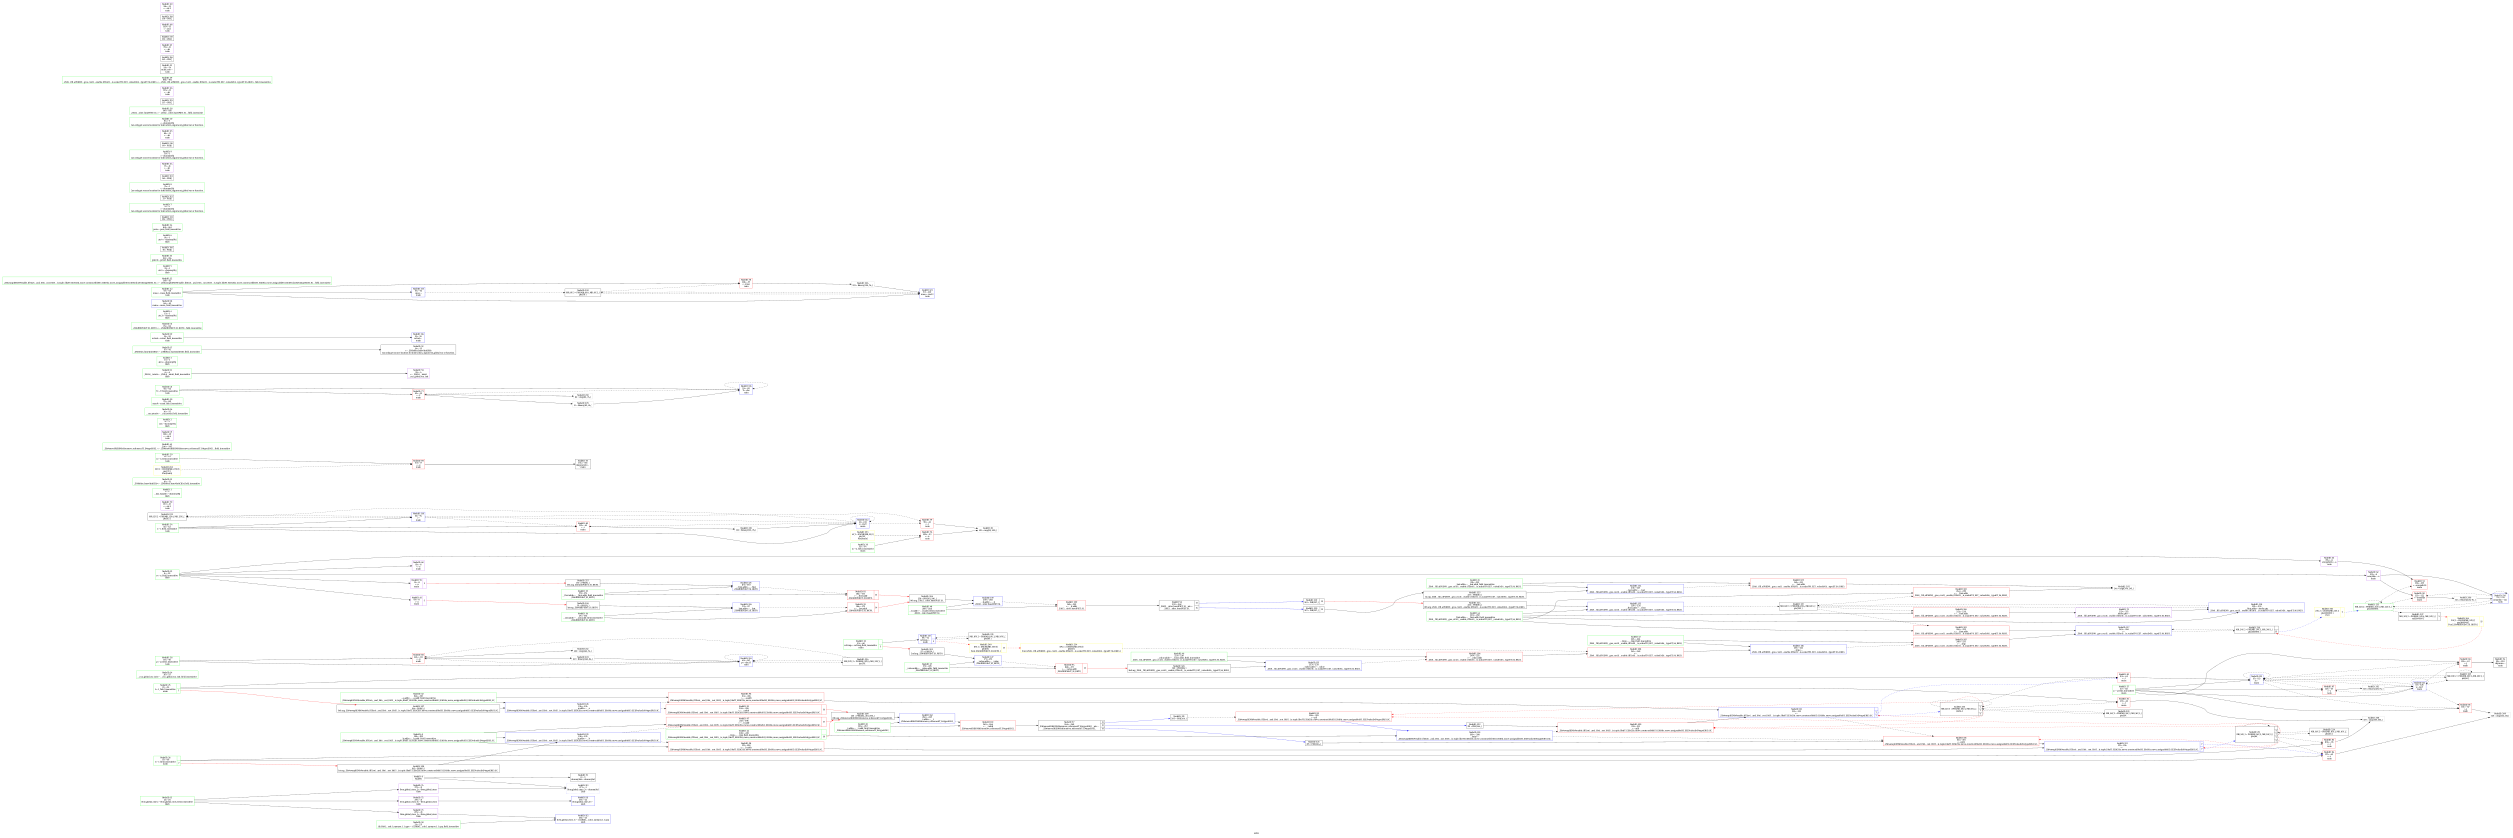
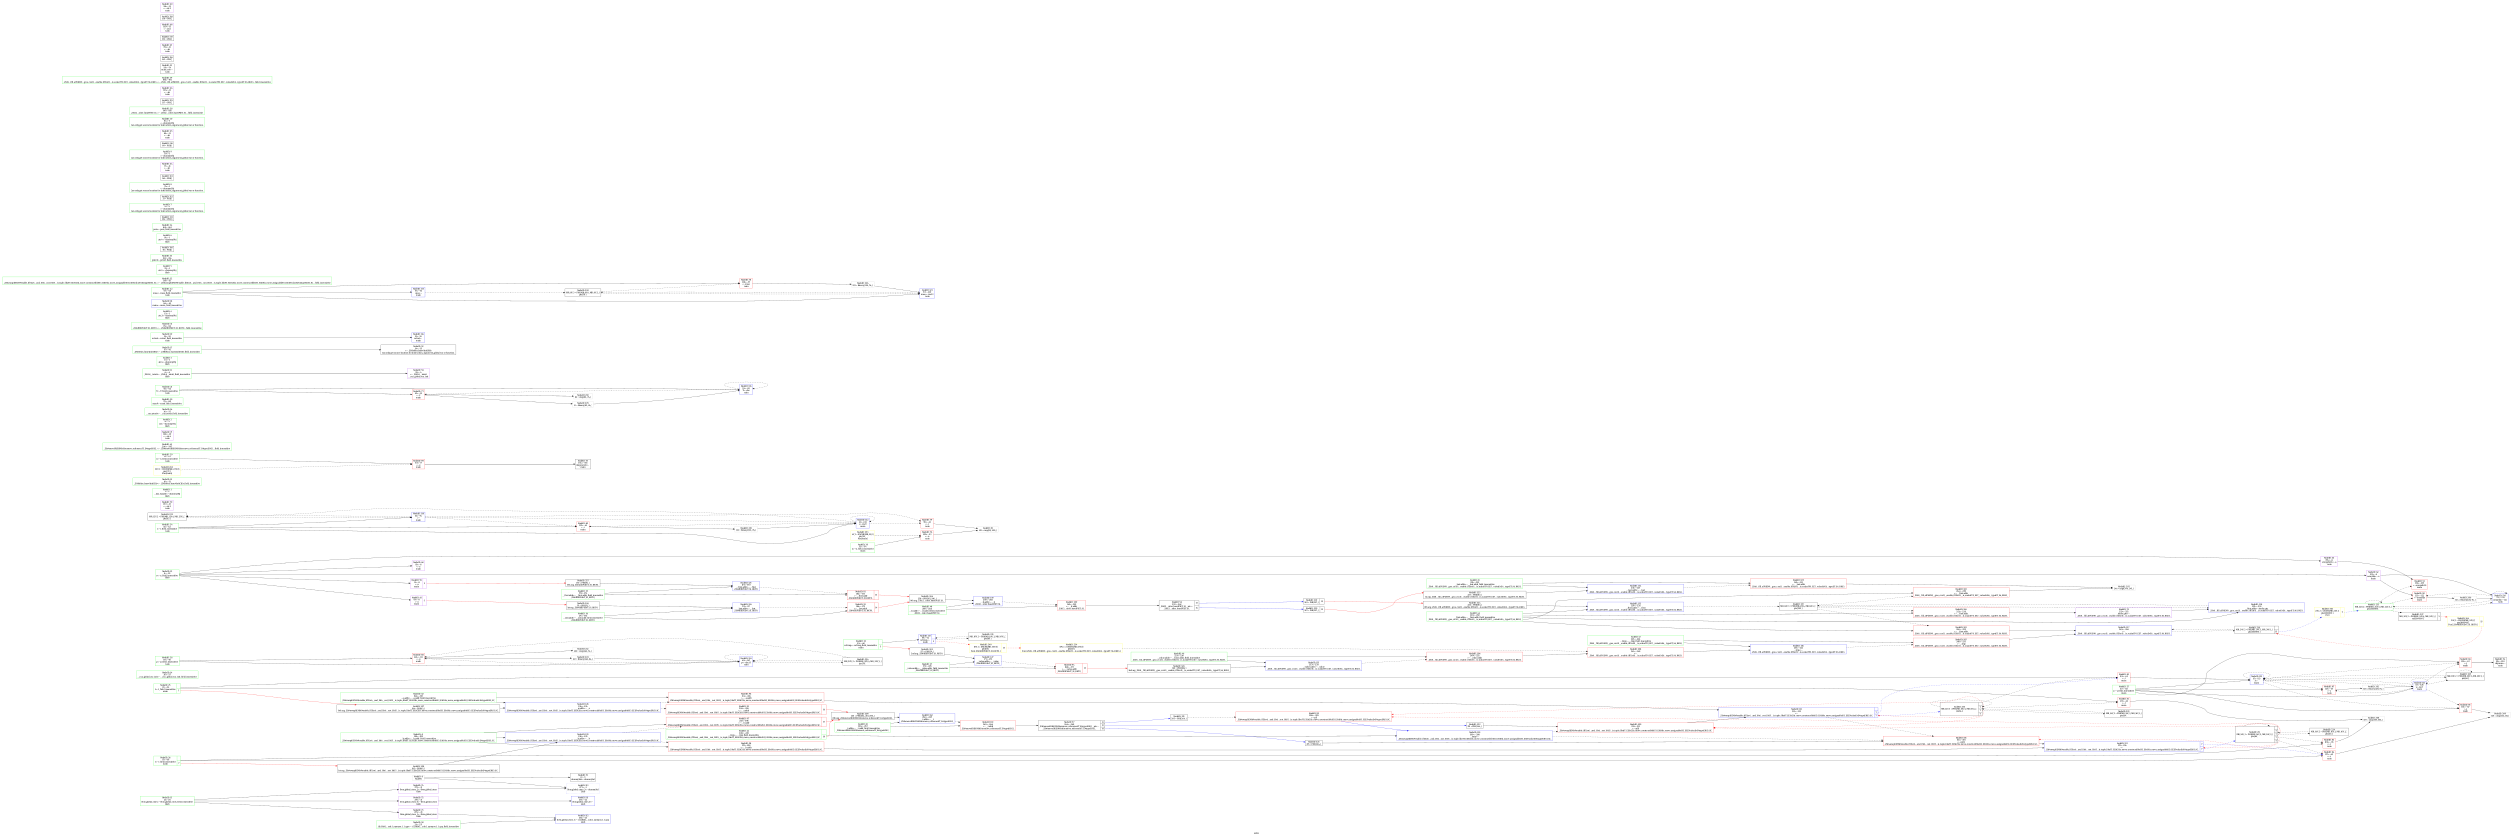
(1376, 611) -> (1376, 611)
